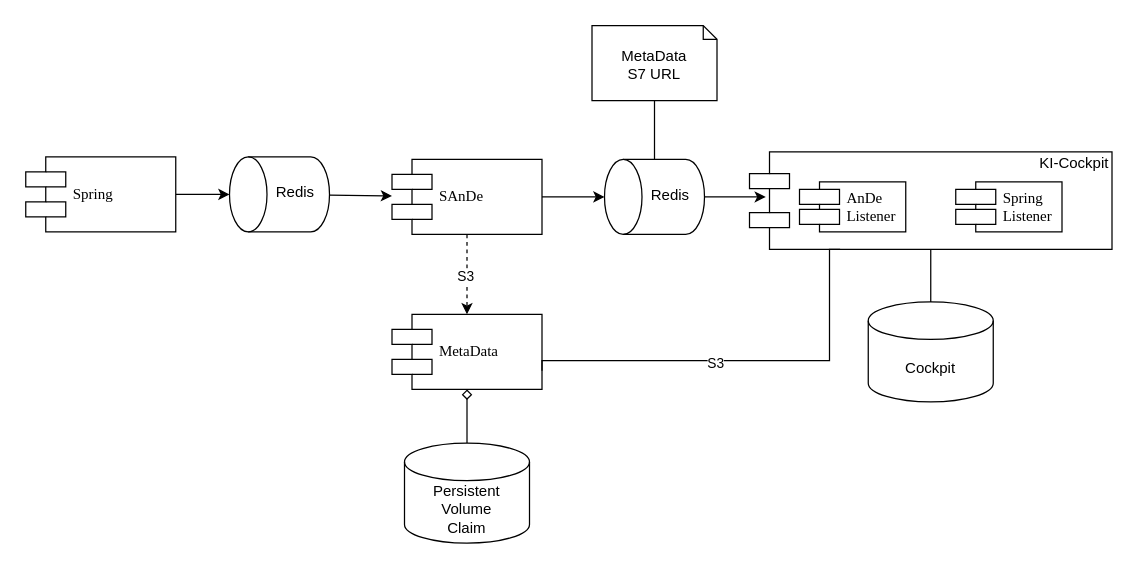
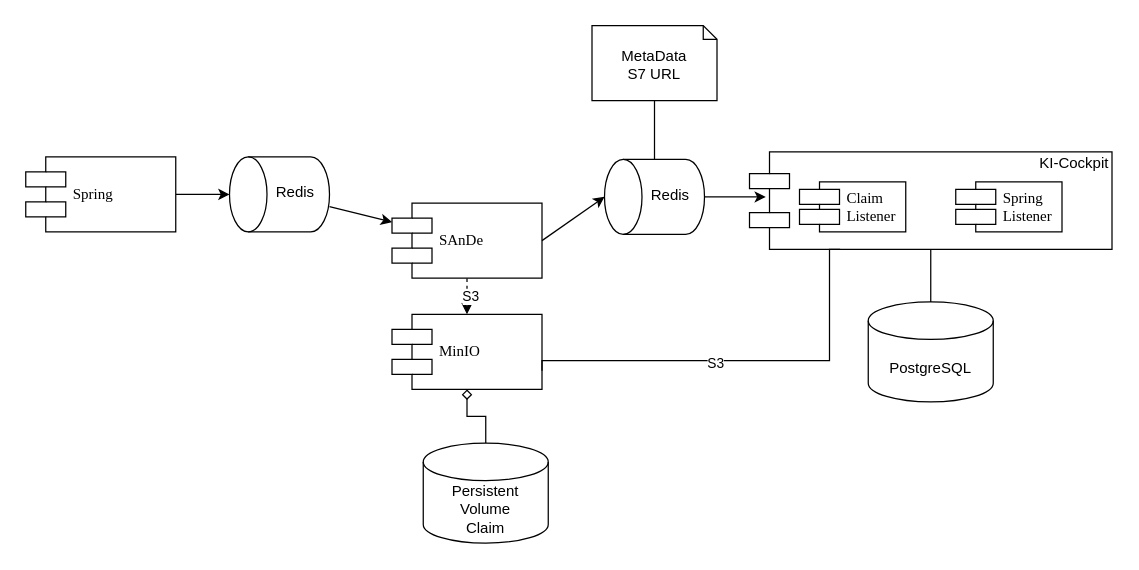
(467, 197) -> (467, 241)
(879, 207) -> (879, 207)
(473, 352) -> (458, 352)
(931, 368) -> (931, 368)
(467, 493) -> (486, 493)
